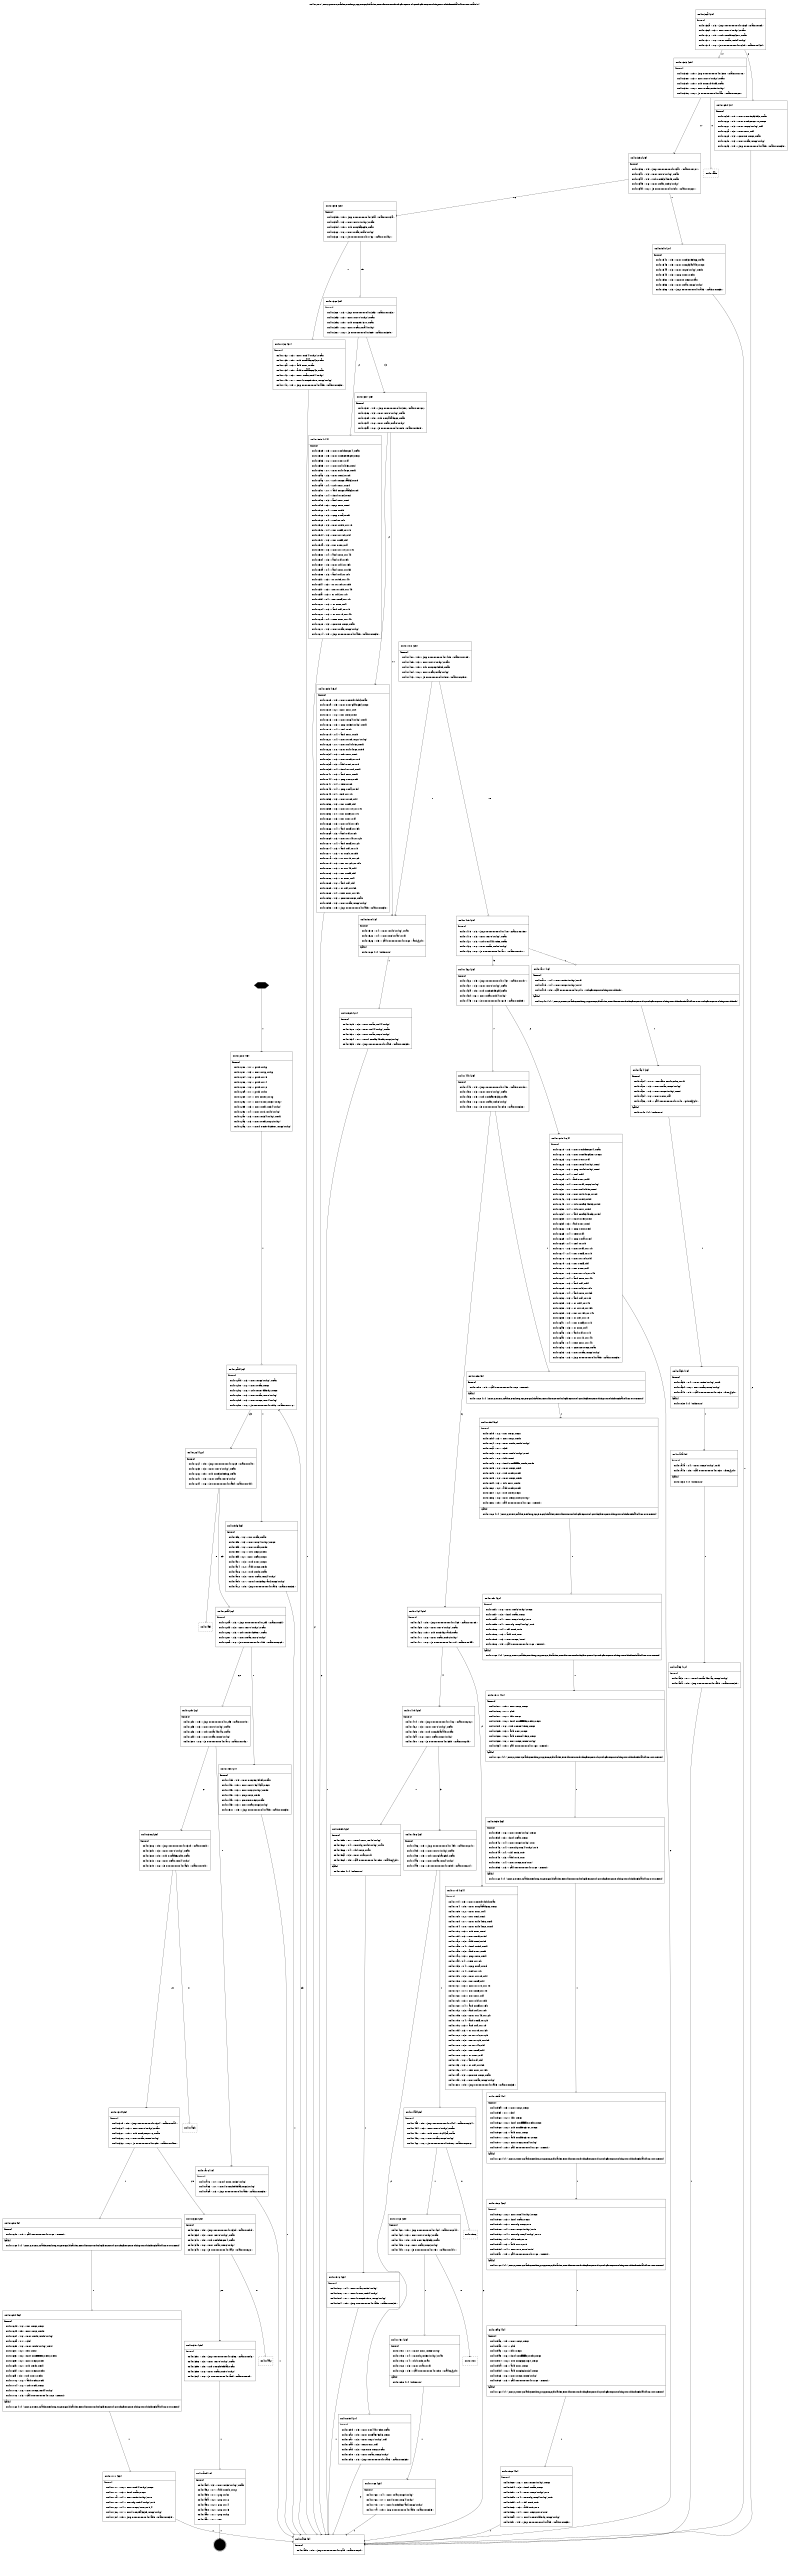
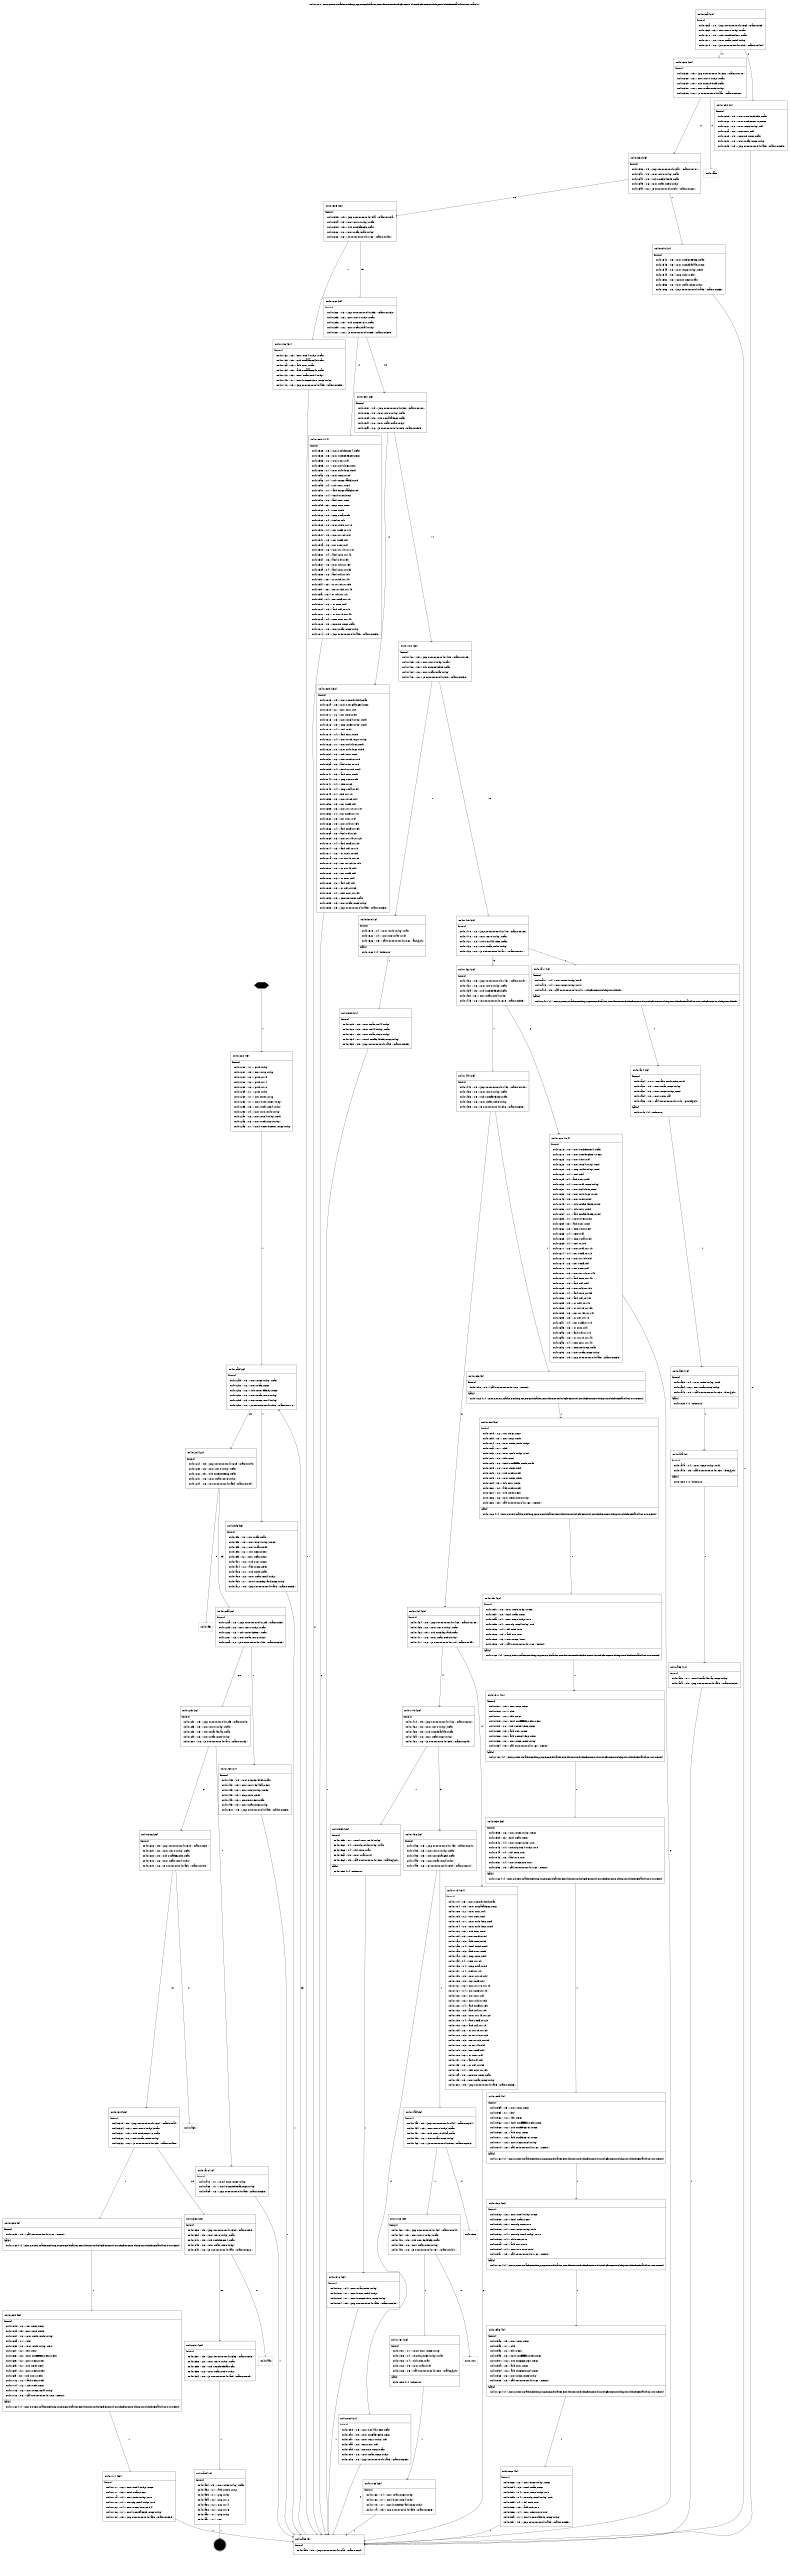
(391, 674) -> (413, 537)
